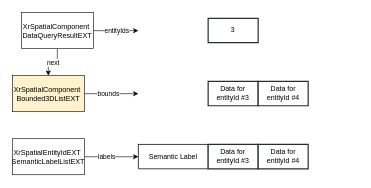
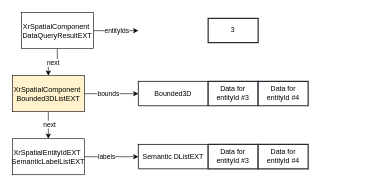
none -> (173, 93)
none -> (48, 128)
(173, 156) -> (173, 156)
